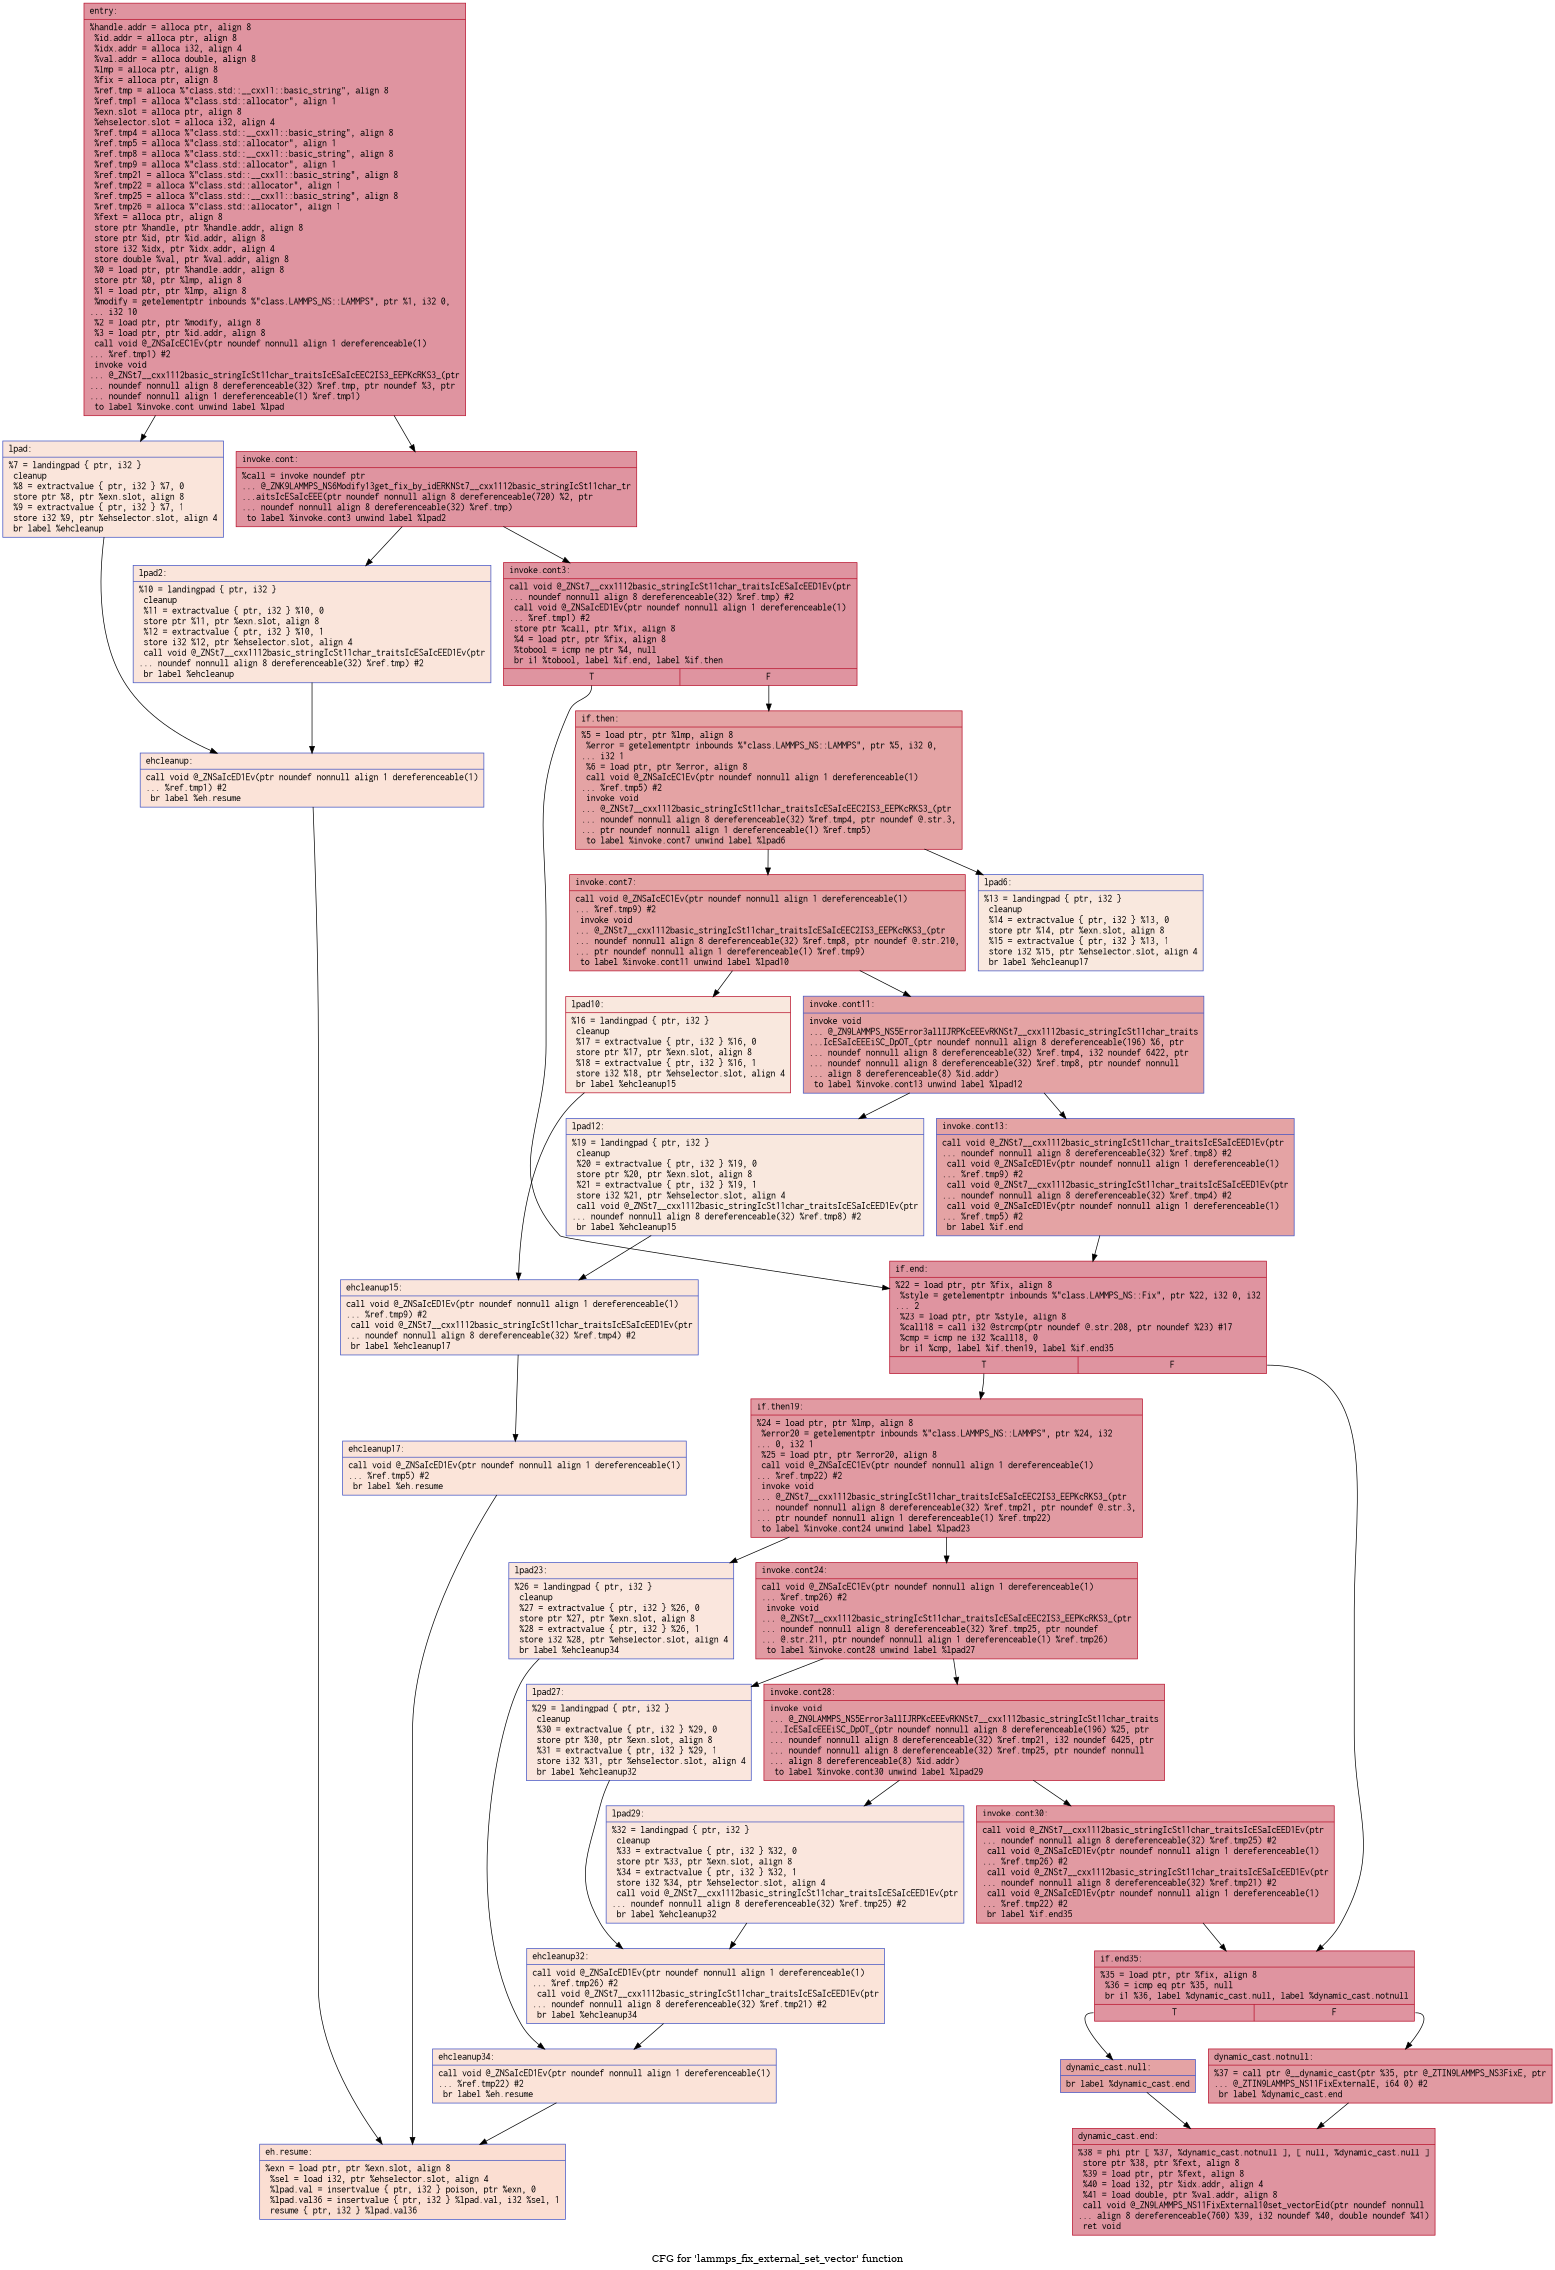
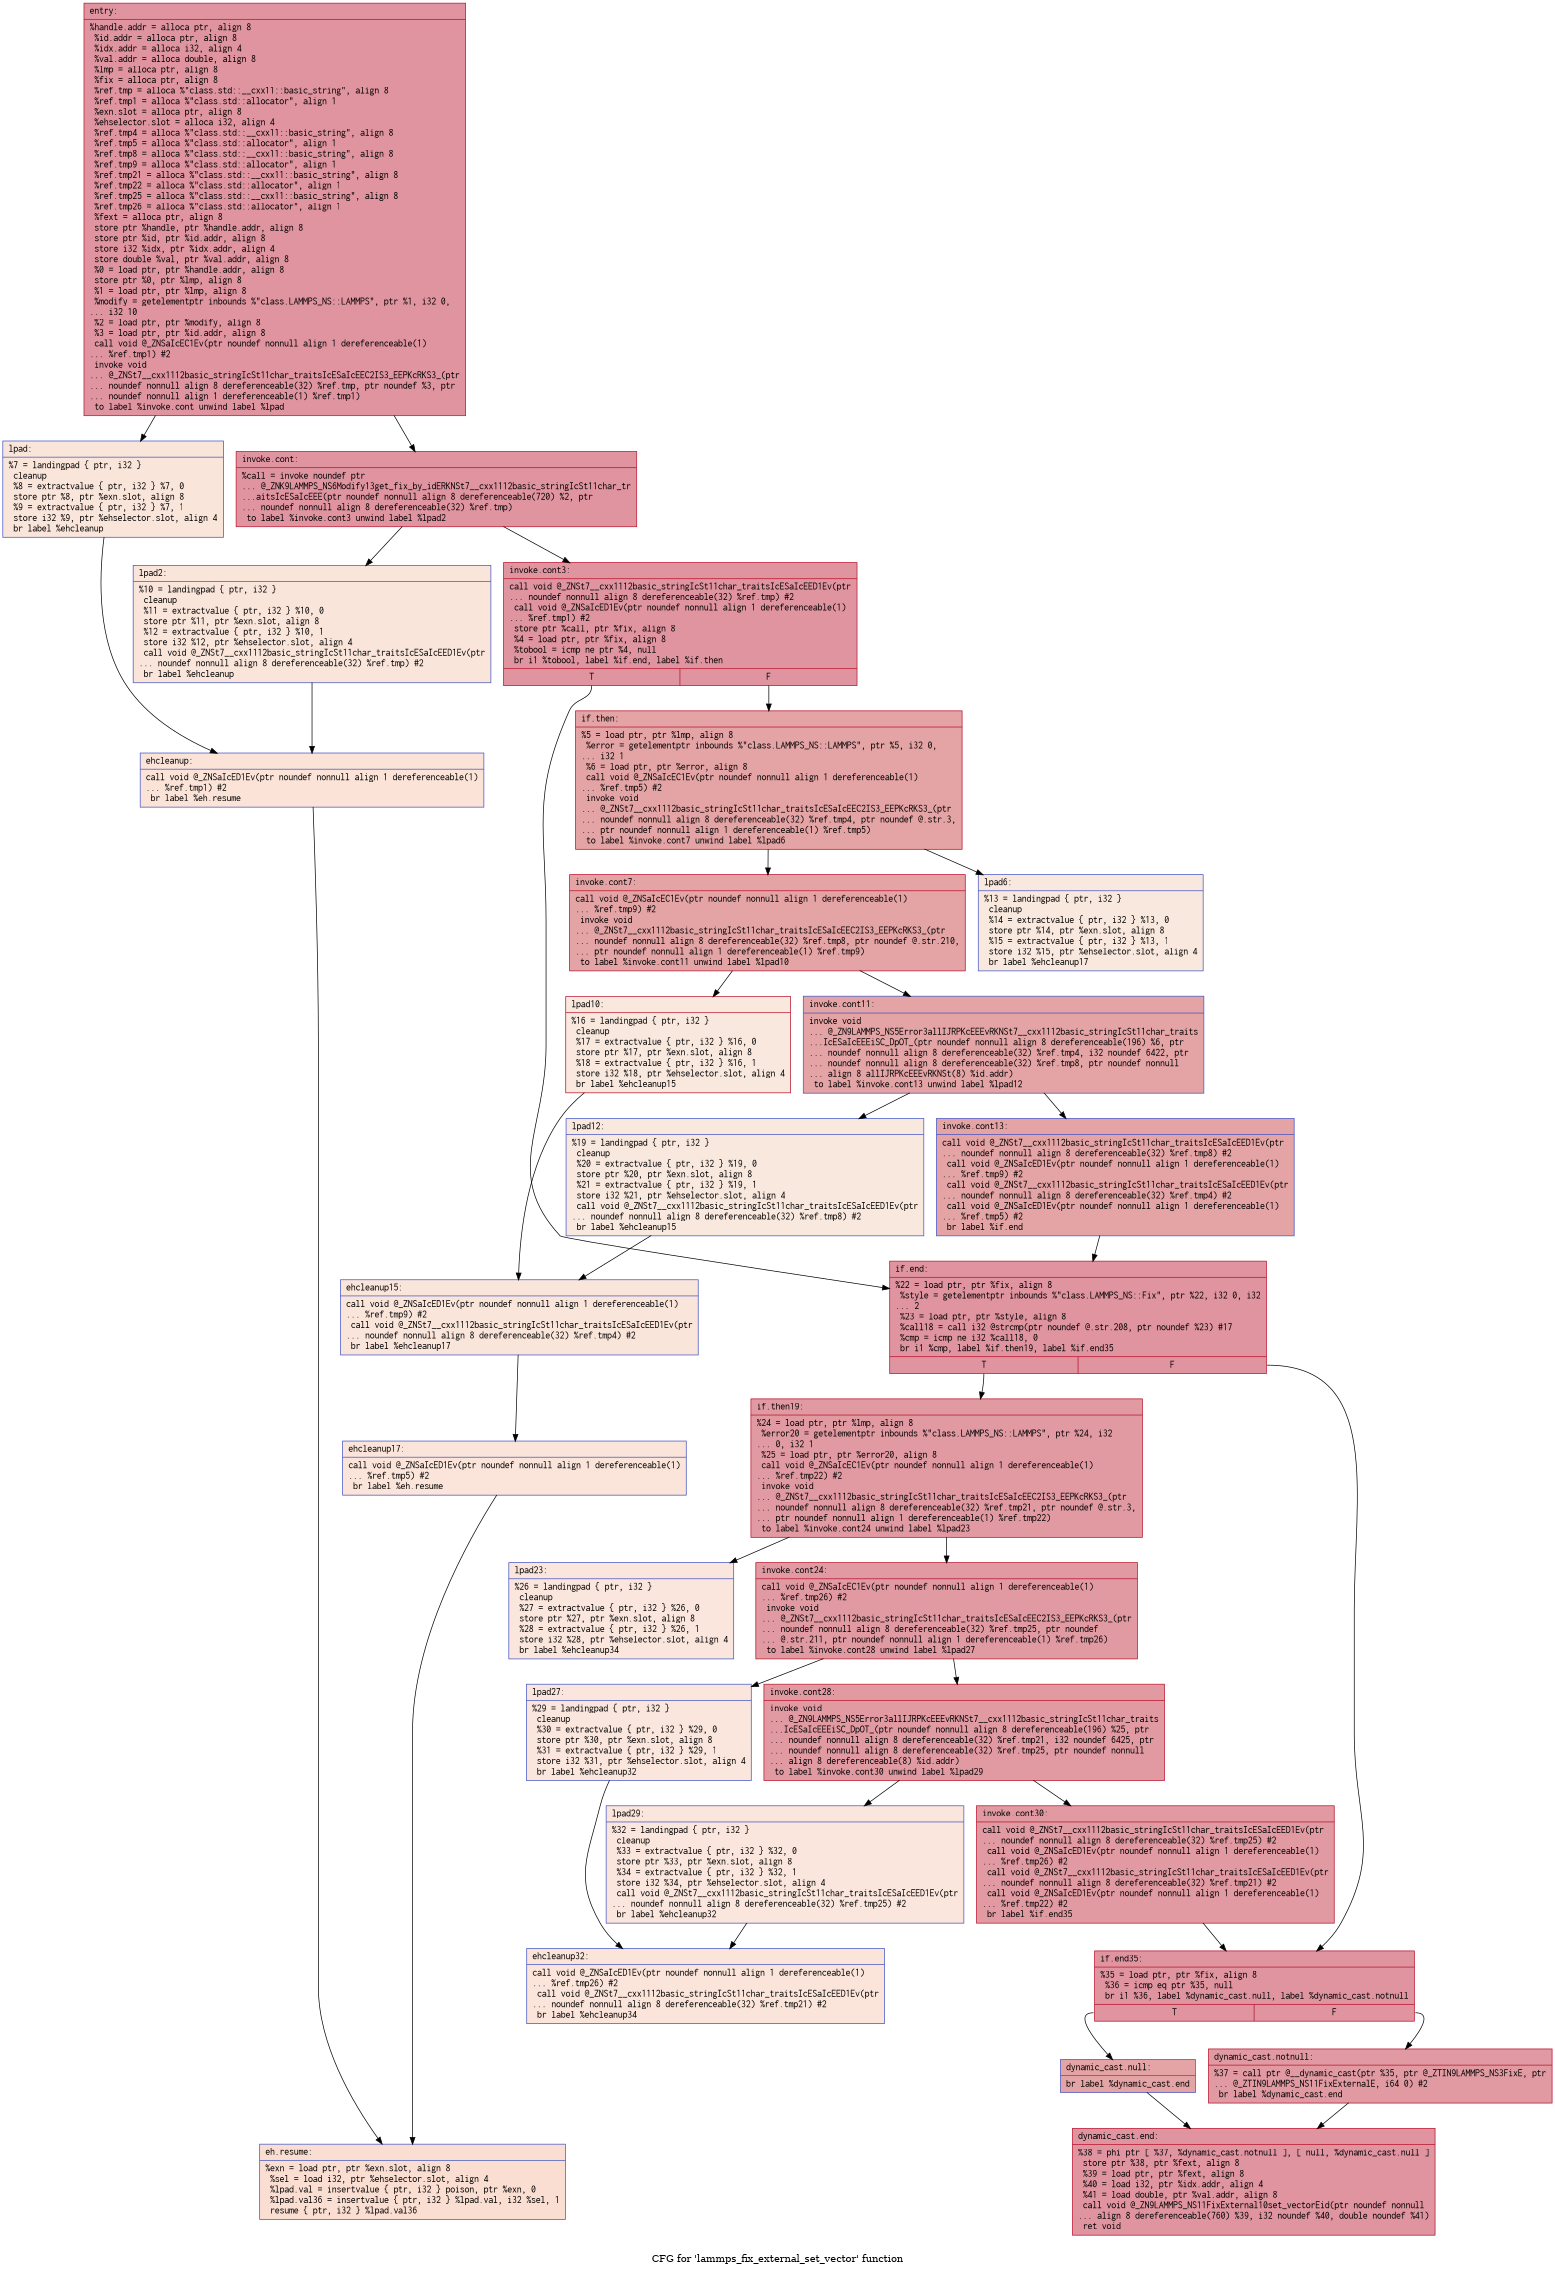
(904, 1074) -> (911, 1074)
(604, 2076) -> none
